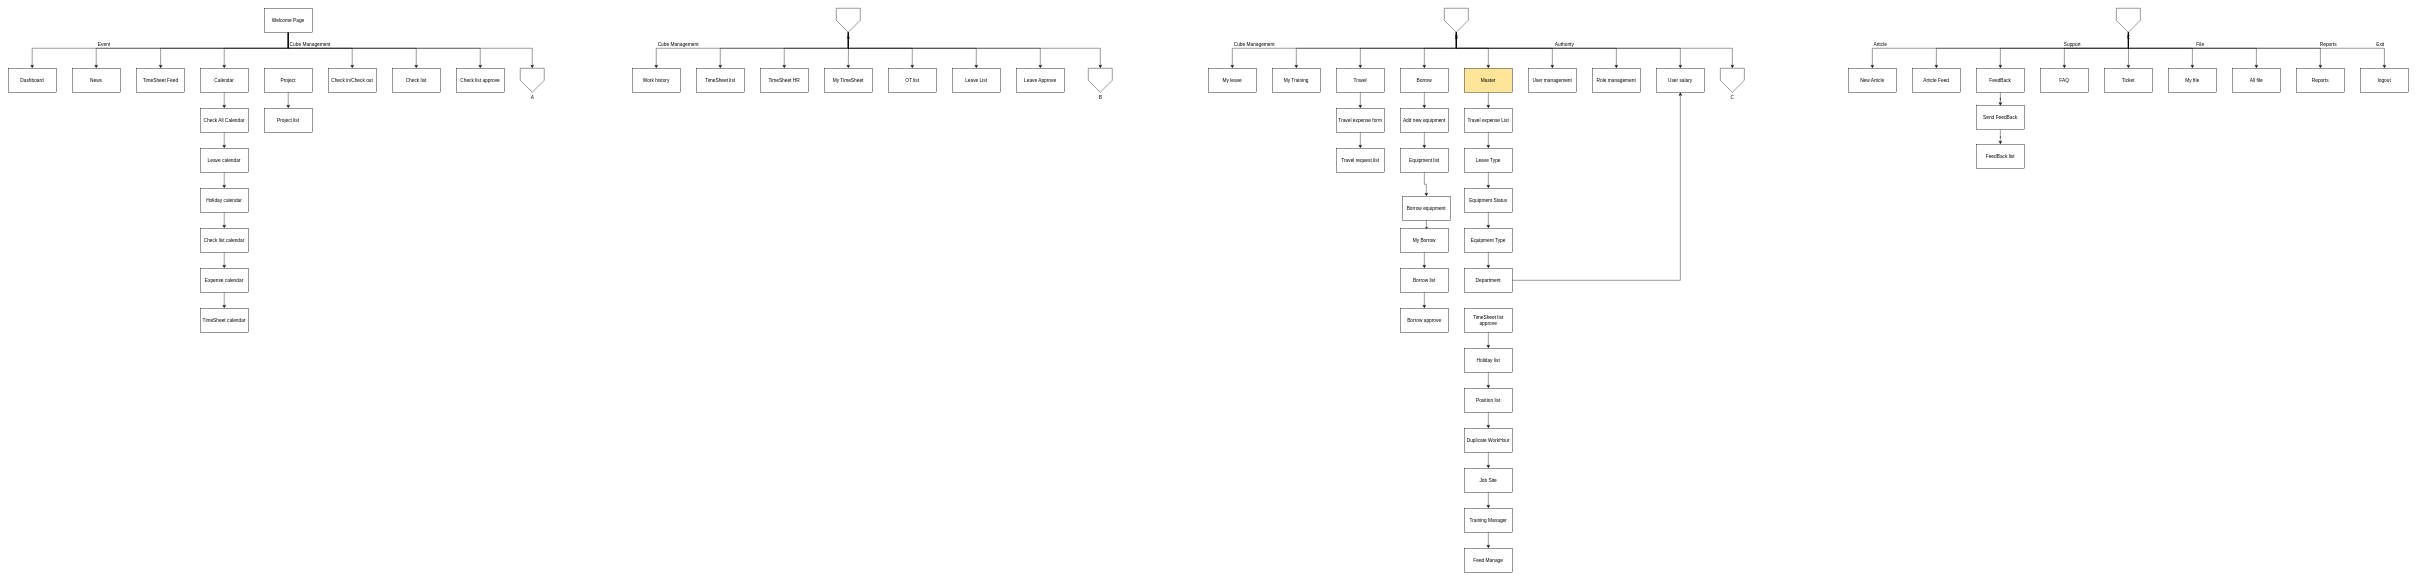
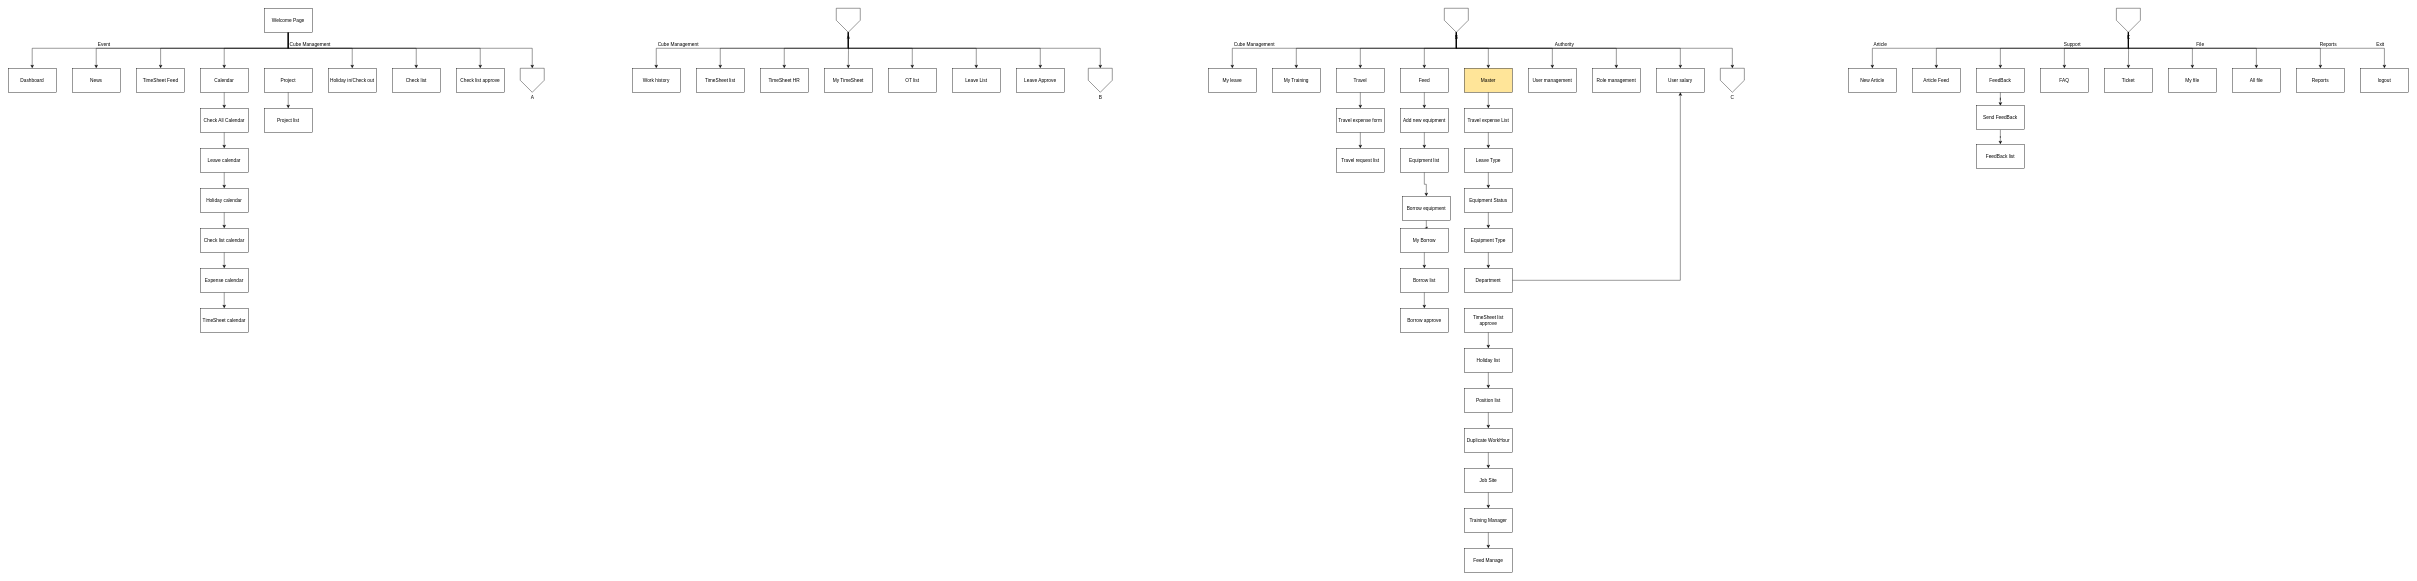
(352, 80) -> (352, 80)
(1424, 80) -> (1424, 80)
